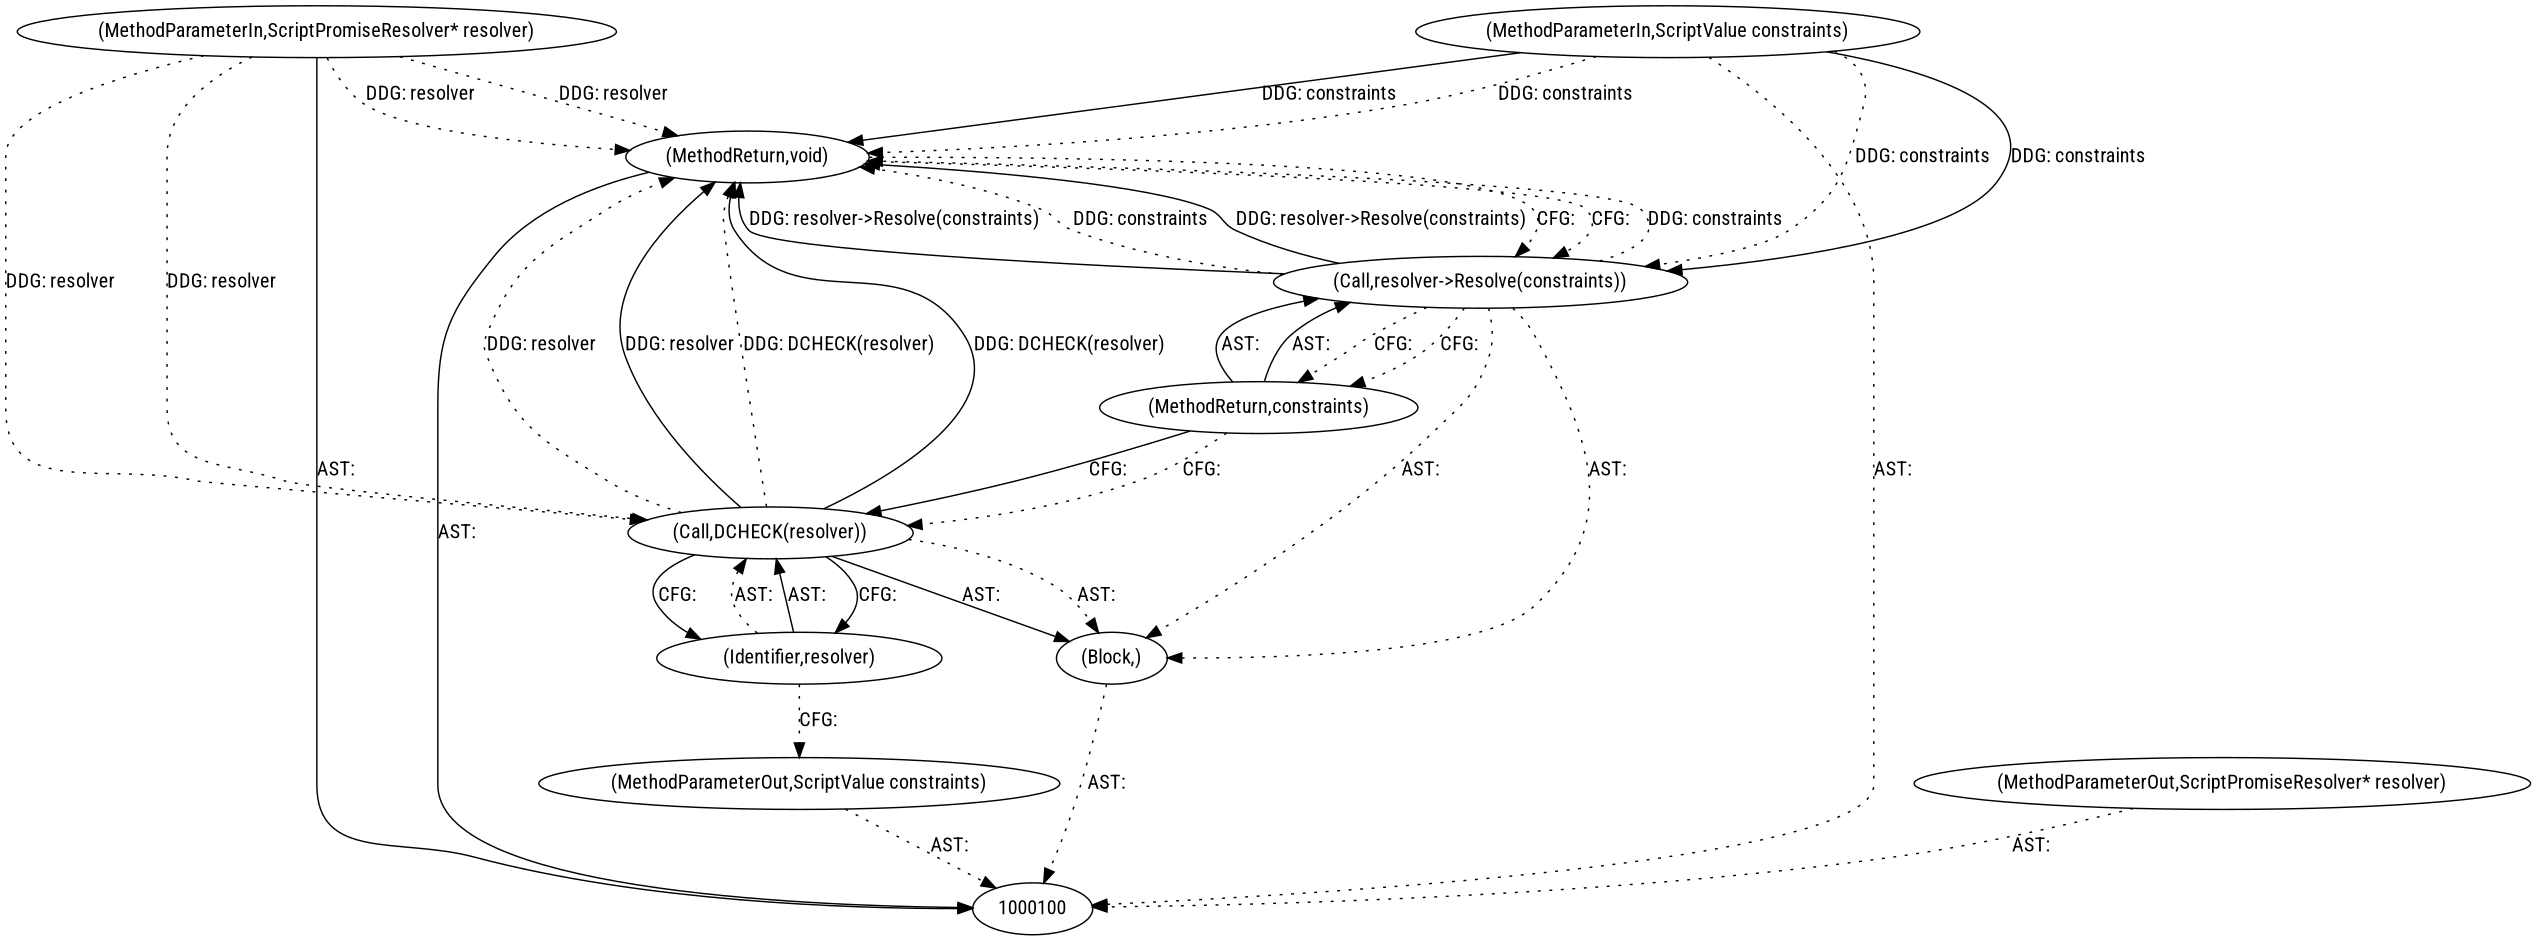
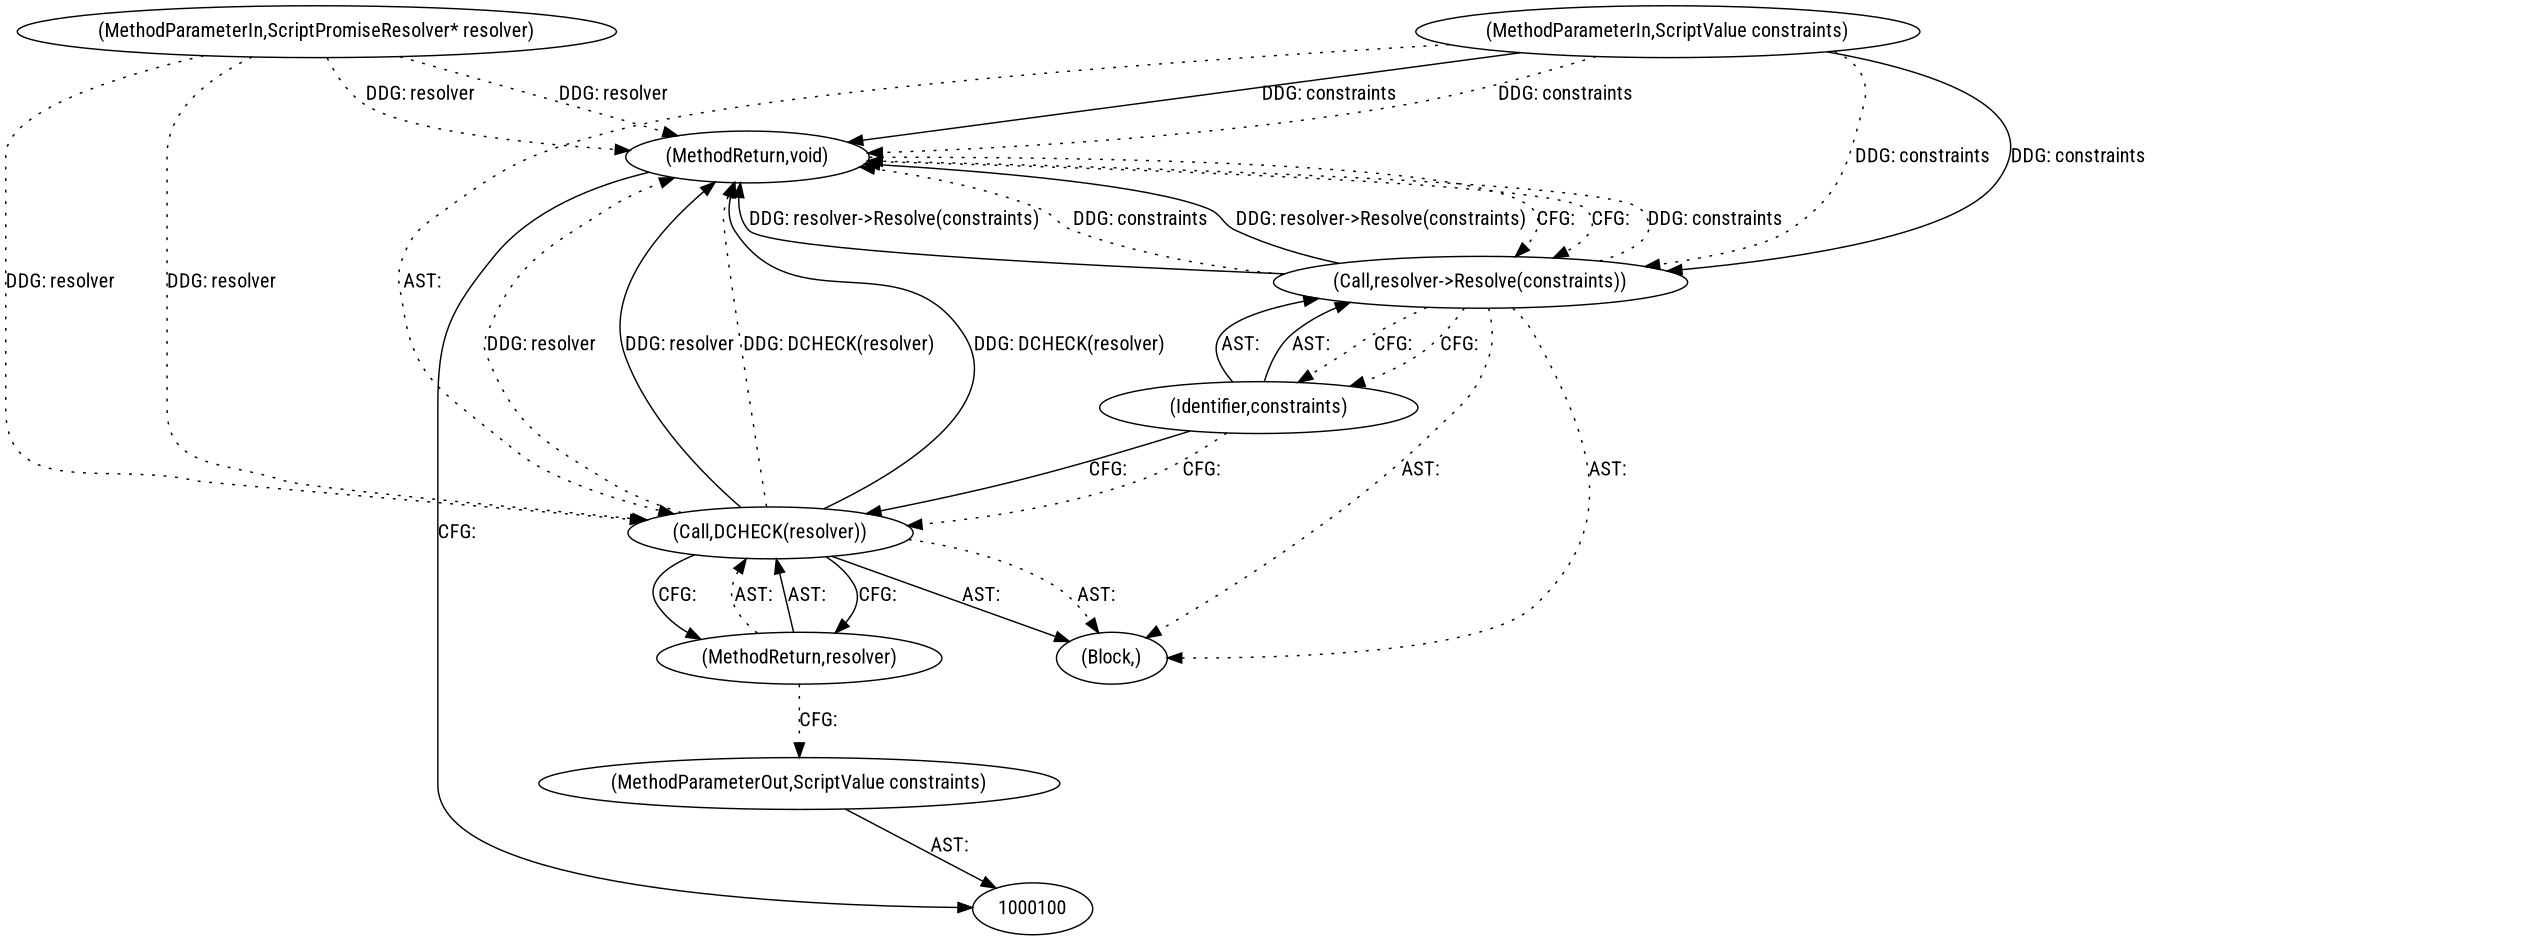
(1259, 408) -> (1259, 408)
(459, 533) -> (459, 533)
(799, 658) -> (799, 658)
(317, 761) -> none
(1083, 778) -> none
(1874, 782) -> (708, 112)
(2222, 784) -> none
(914, 845) -> (914, 845)
